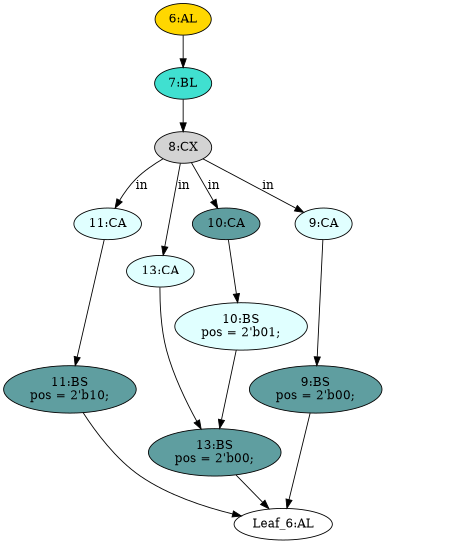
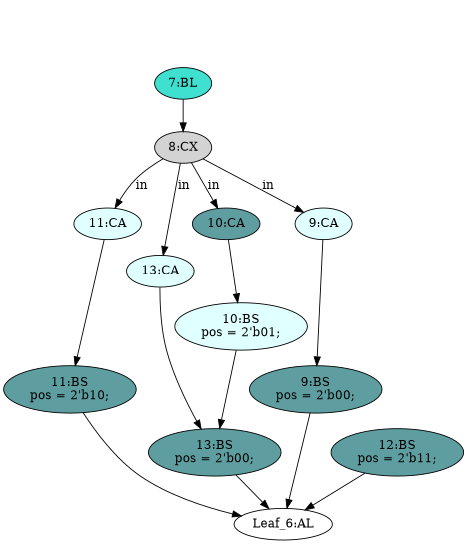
(183, 19) -> none
none -> (397, 452)
